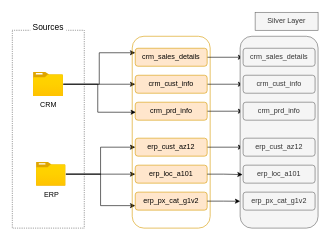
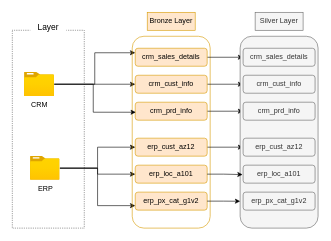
none -> (171, 21)
(287, 21) -> (279, 21)
(48, 27) -> (48, 27)
(48, 84) -> (39, 84)
(51, 174) -> (45, 168)
